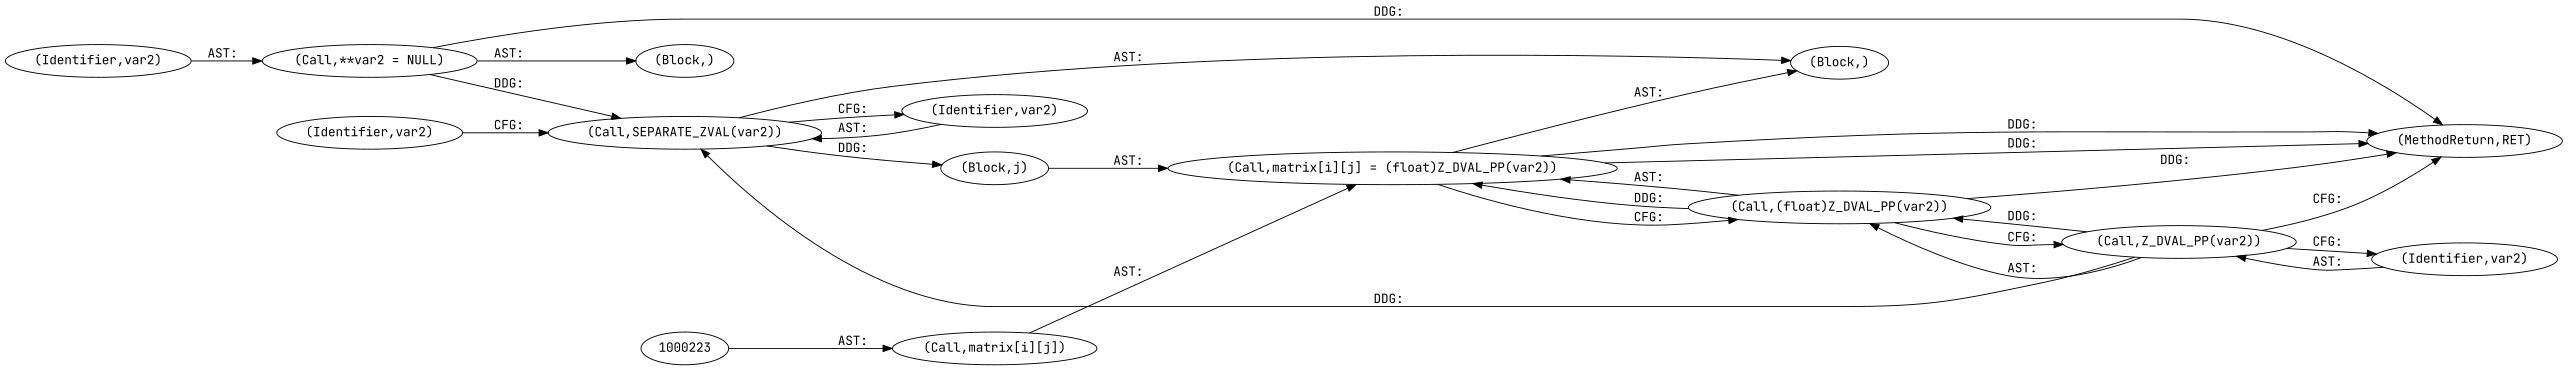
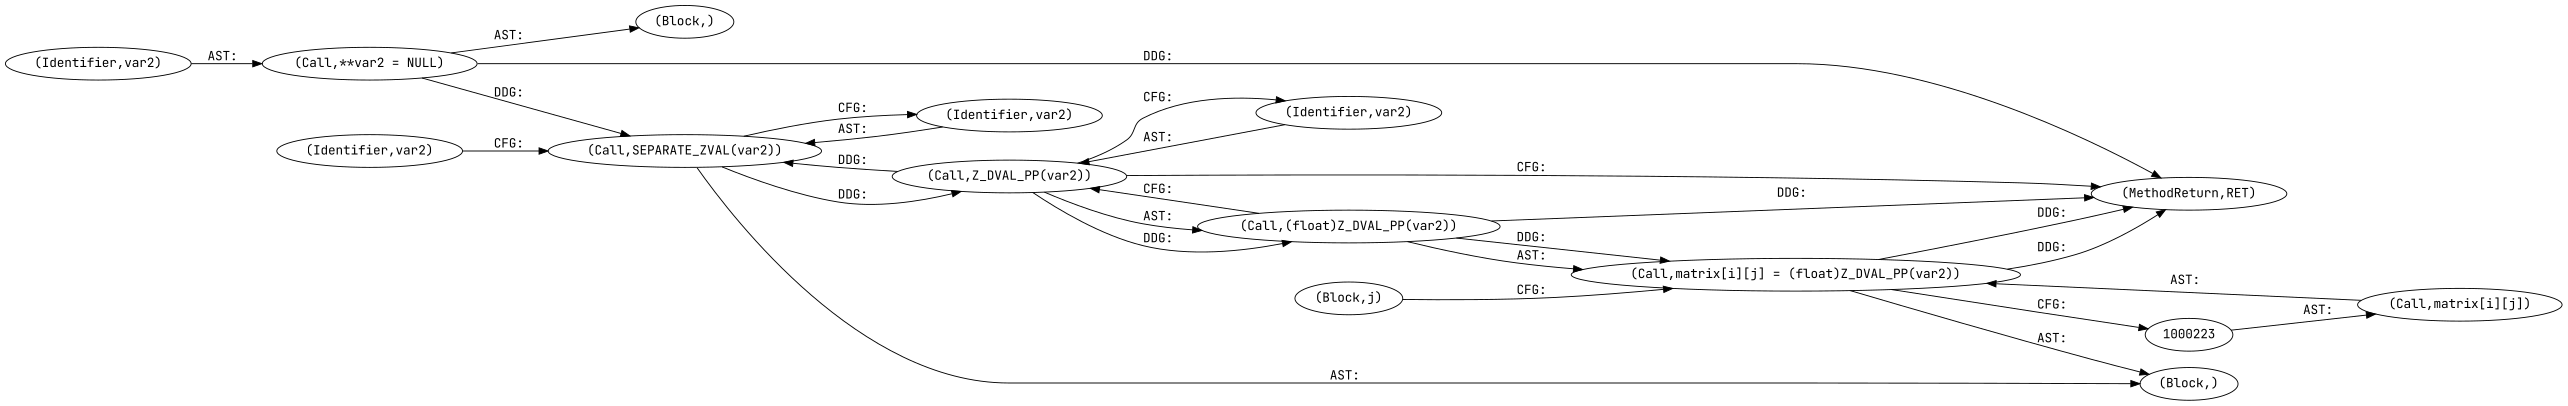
(850, 157) -> (835, 201)
(1132, 161) -> (1536, 291)
(1581, 219) -> (2015, 309)
